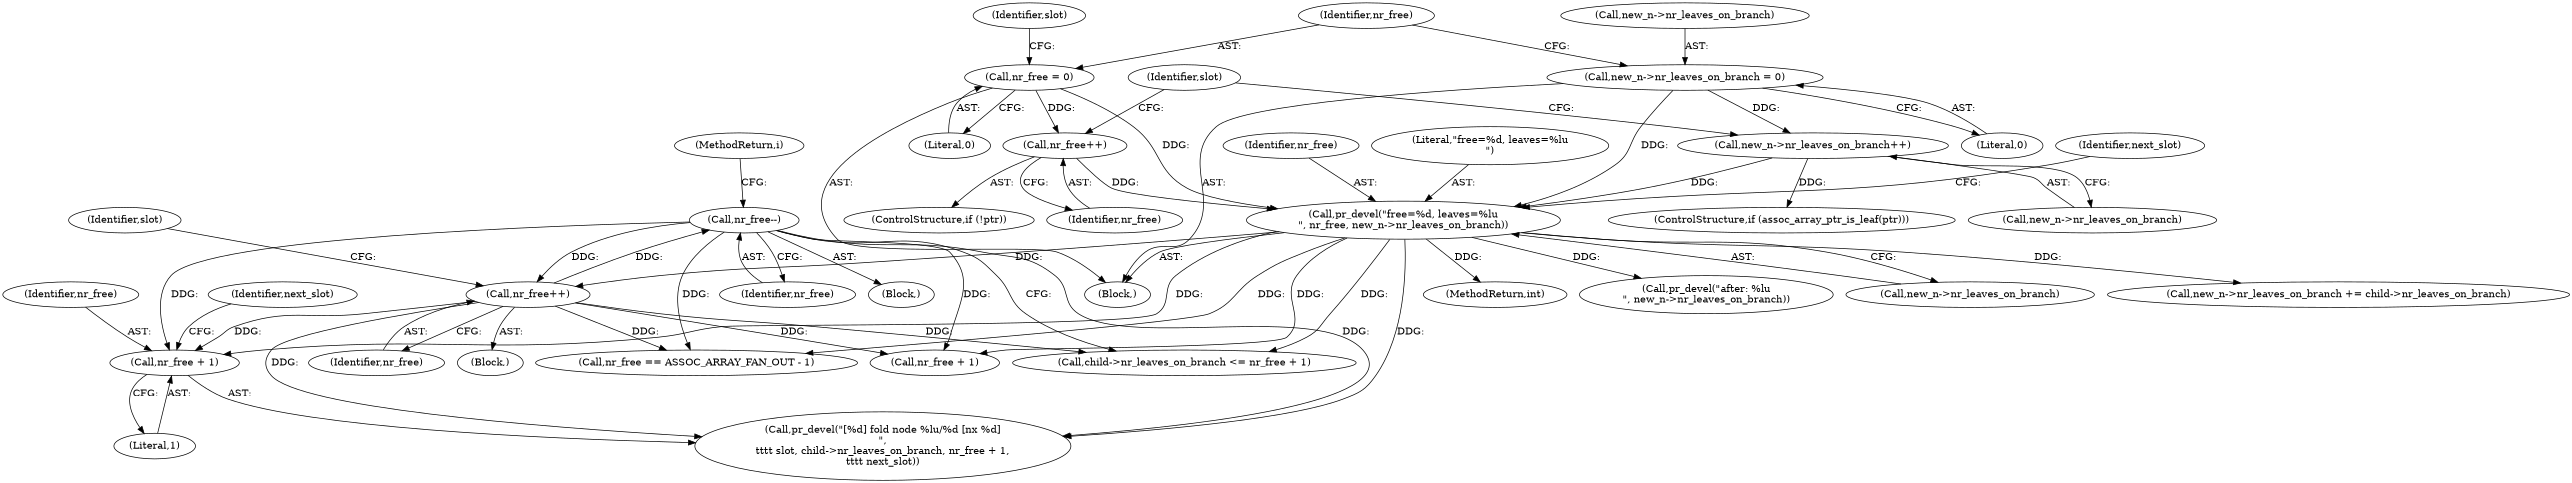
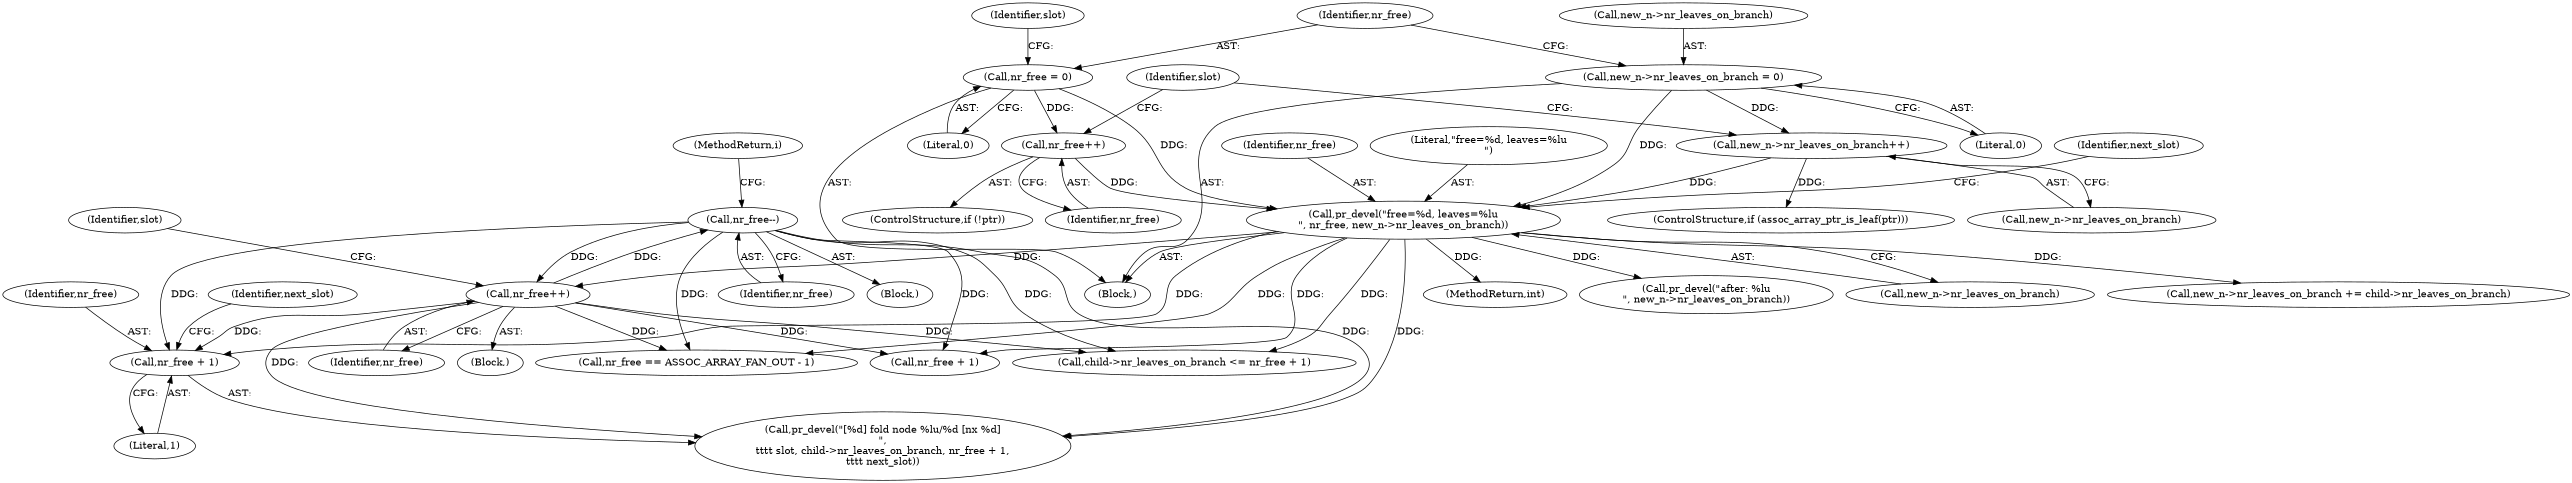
(1040, 295) -> (1040, 295)
